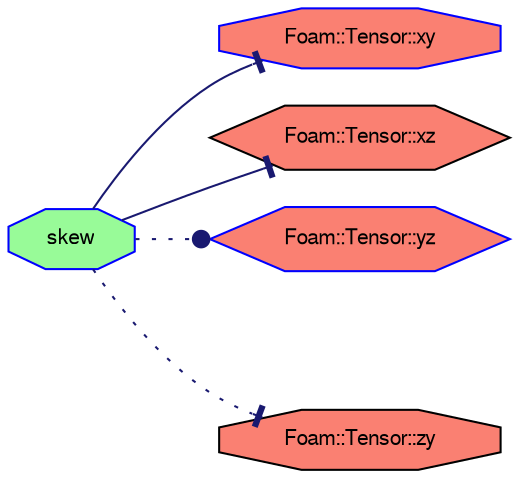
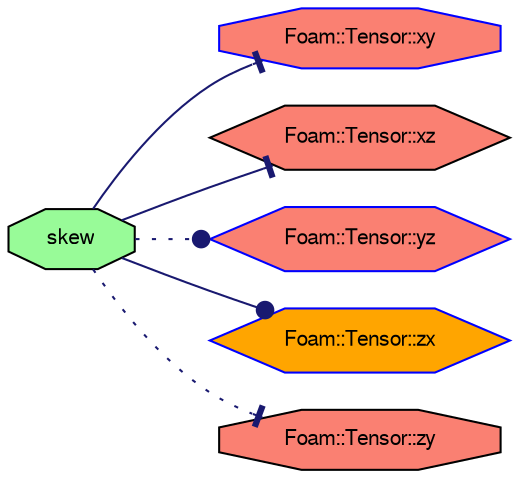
(72, 239) -> (72, 239)
none -> (360, 341)
